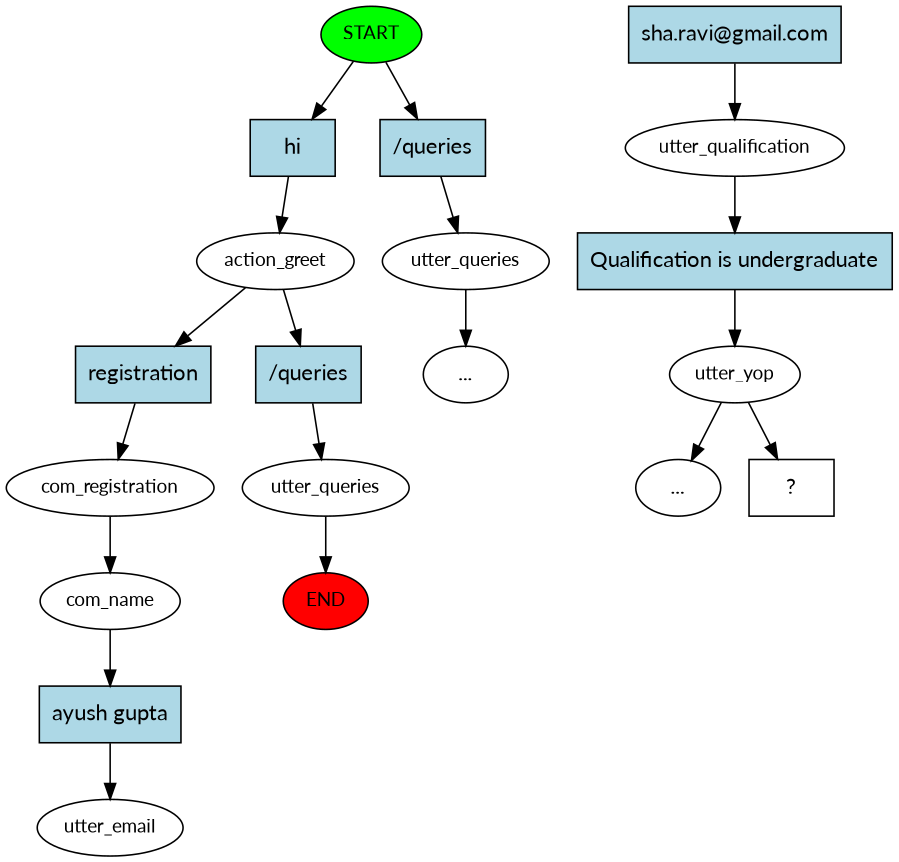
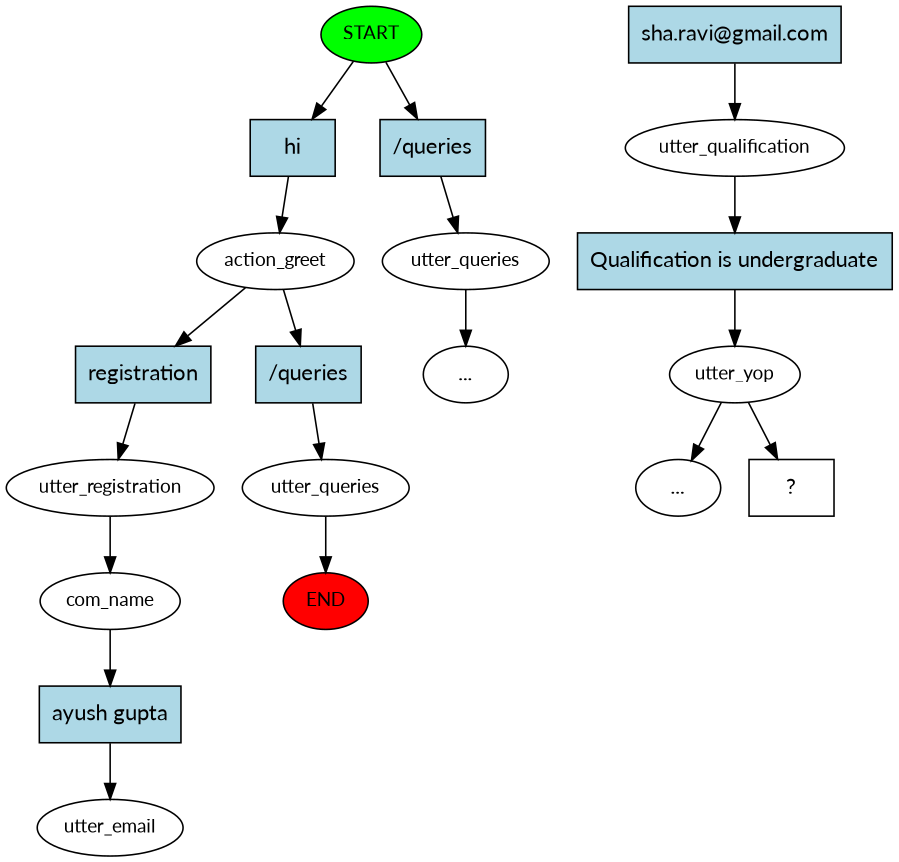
(110, 488) -> (110, 488)
